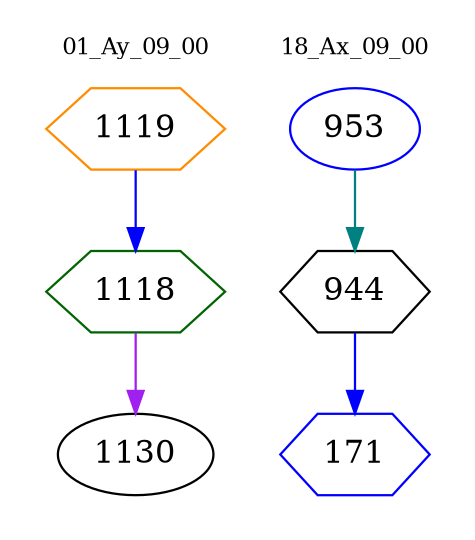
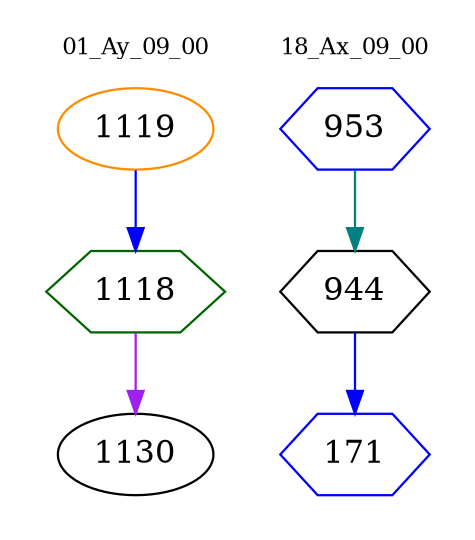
(136, 129) -> (136, 129)
(355, 129) -> (355, 129)
